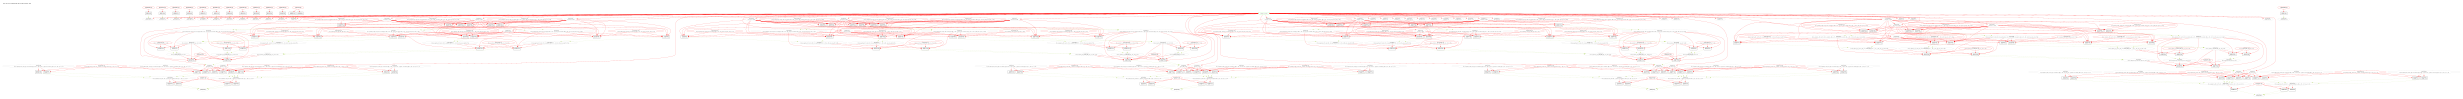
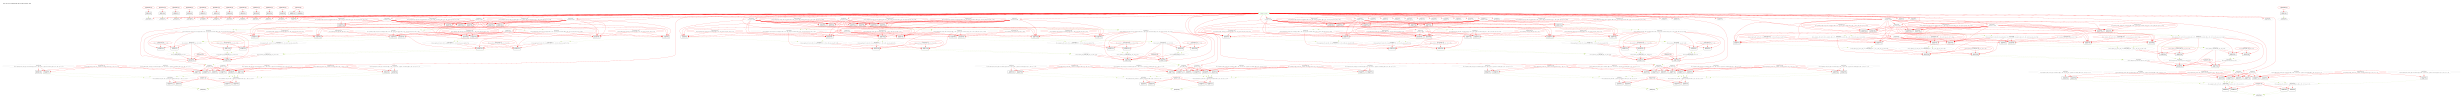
(2416, 78) -> none
none -> (2226, 90)
